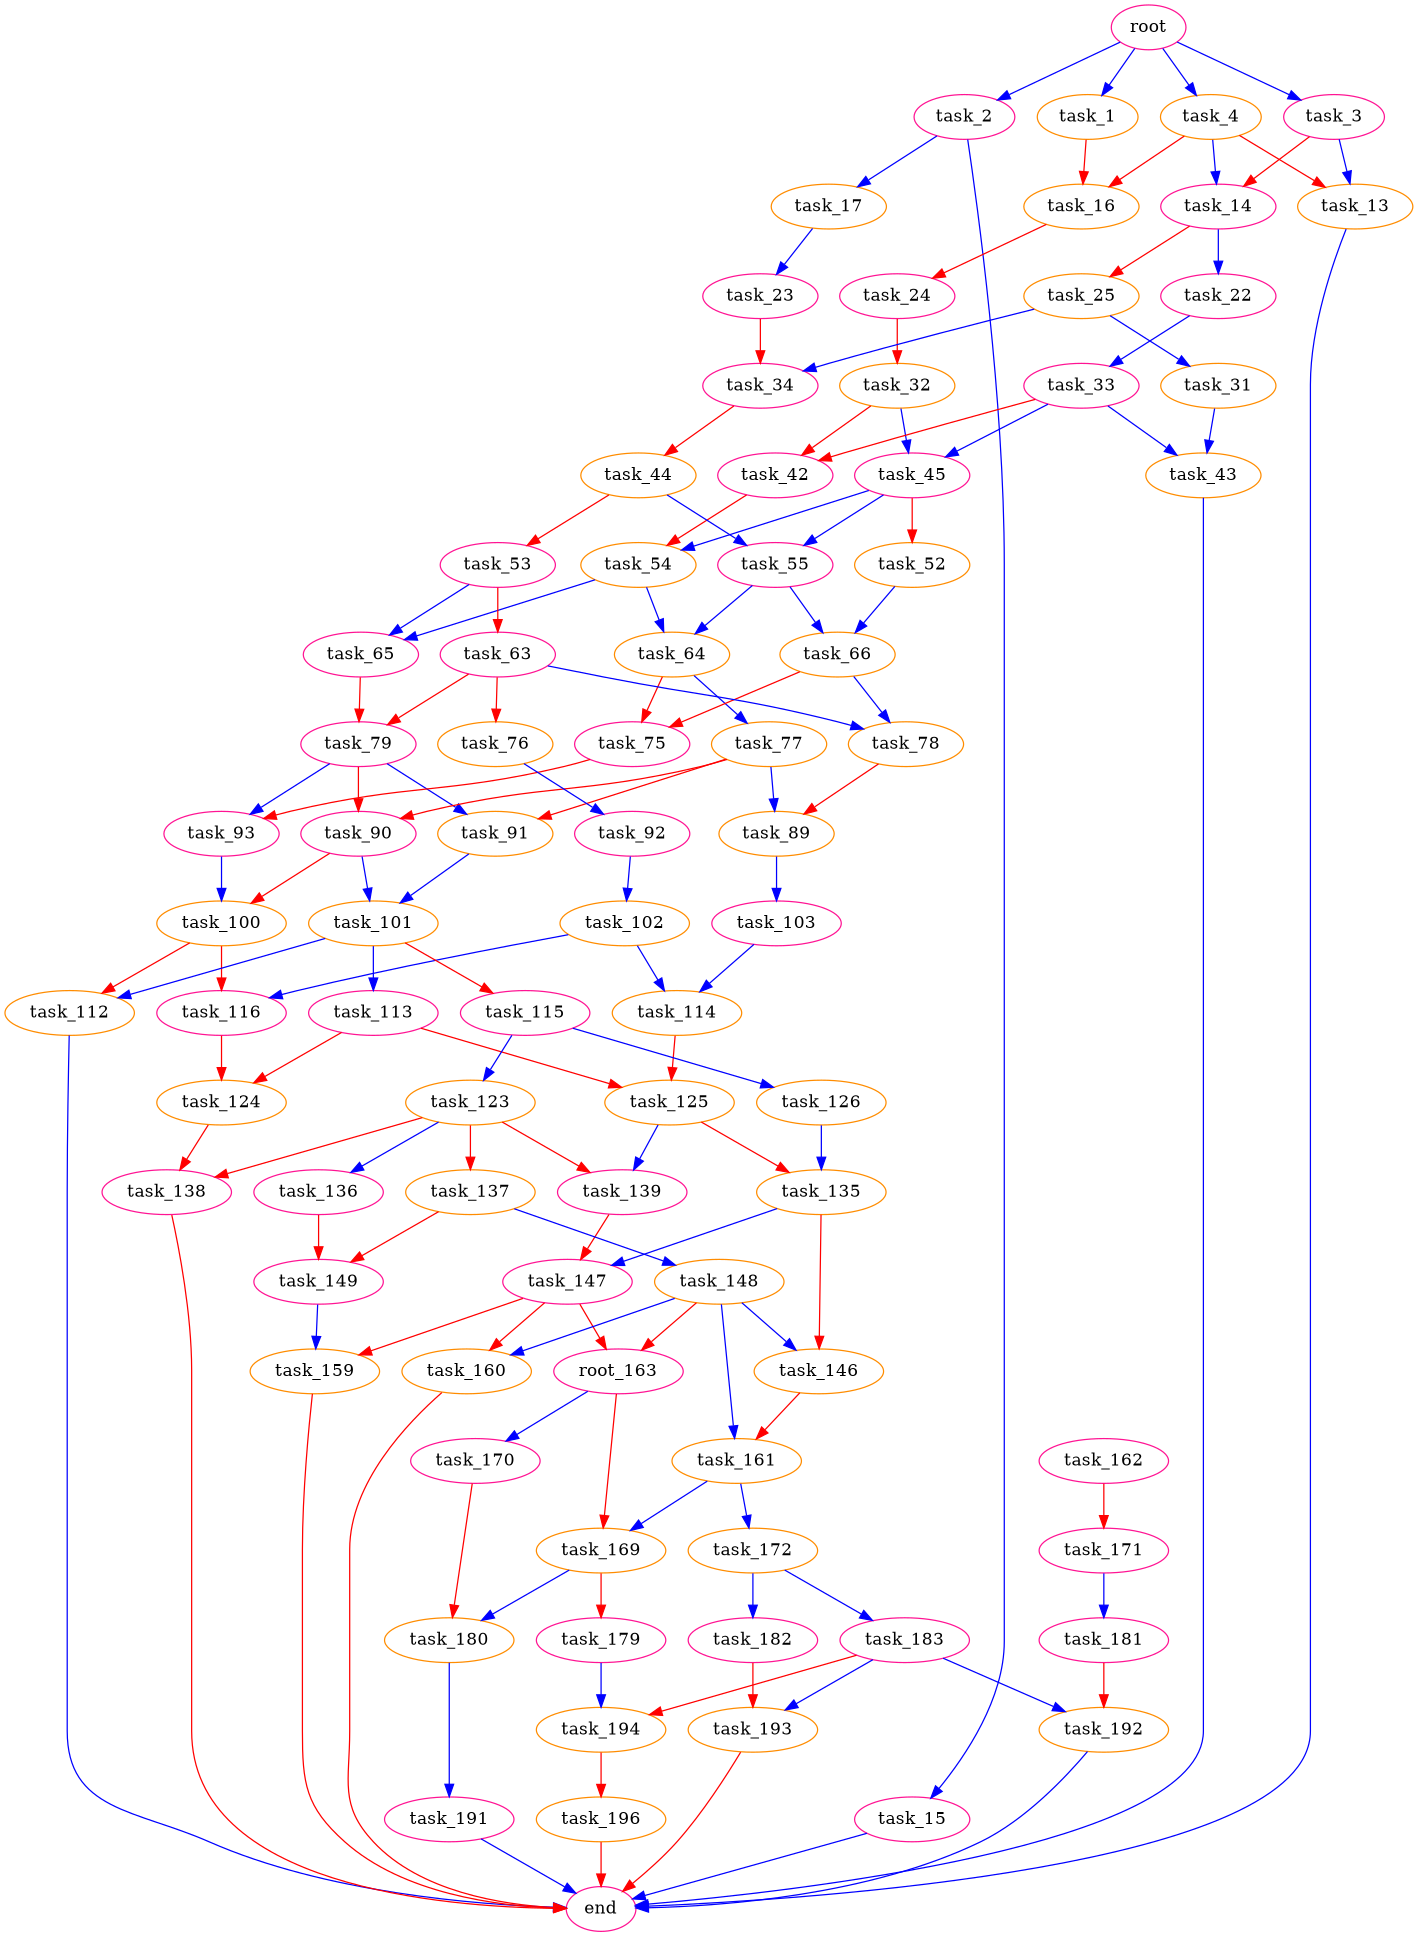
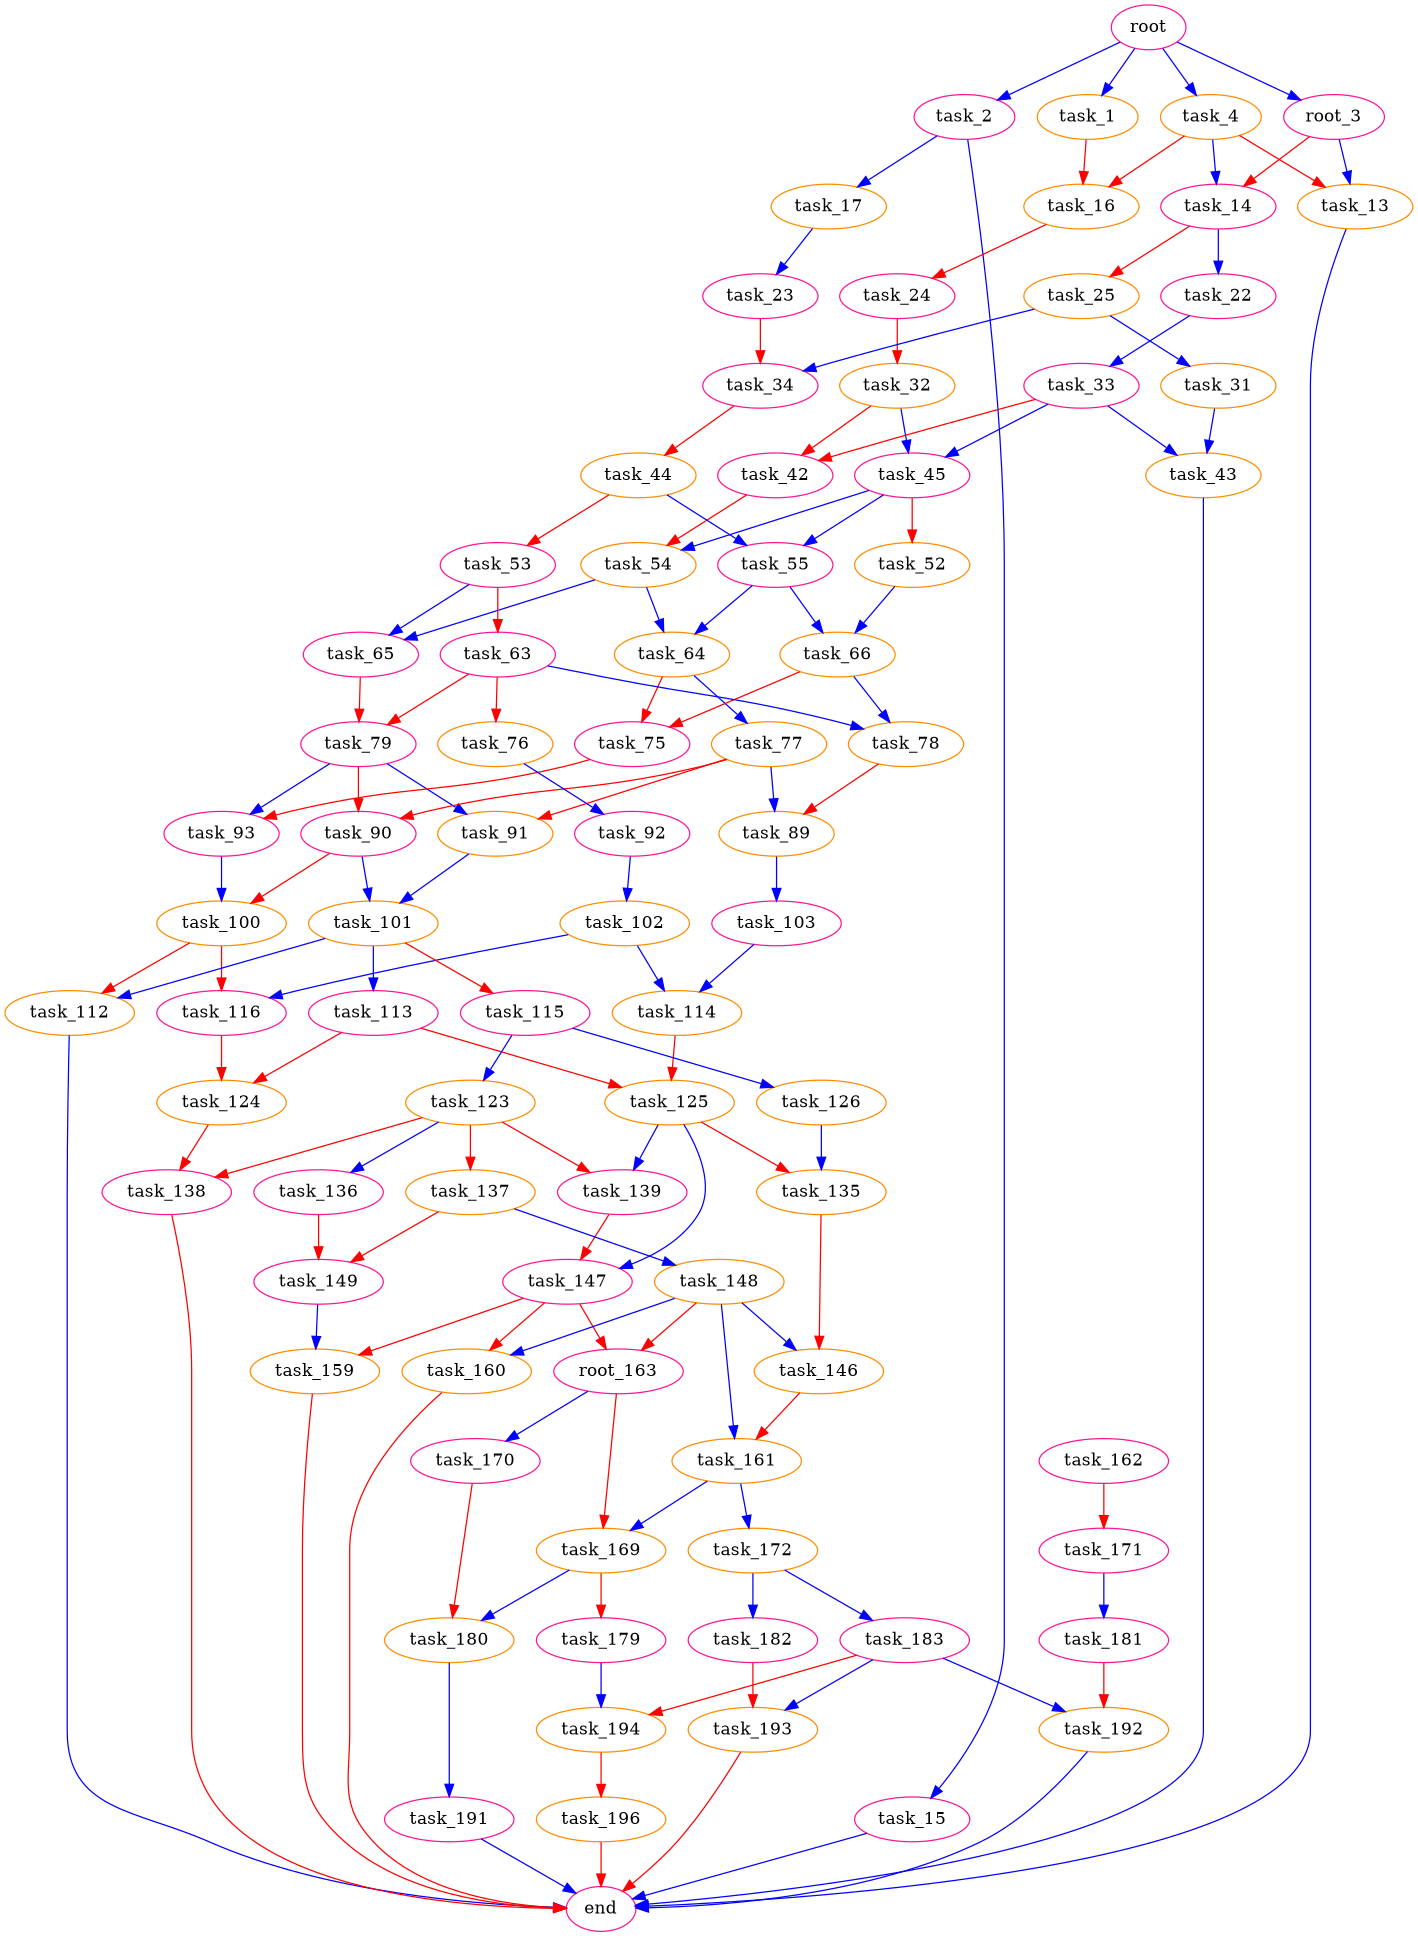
(1334, 117) -> (1334, 117)
(700, 1235) -> (700, 1209)
